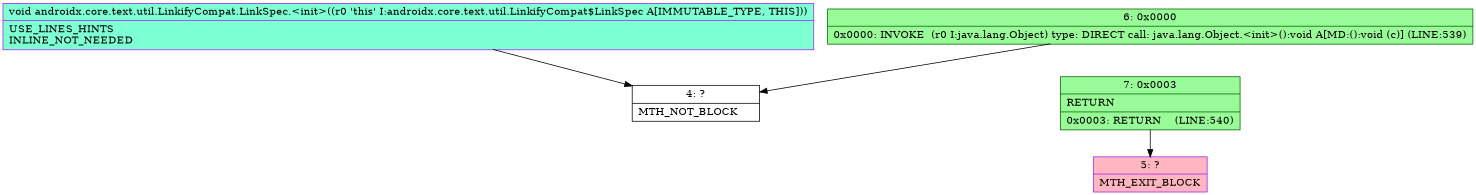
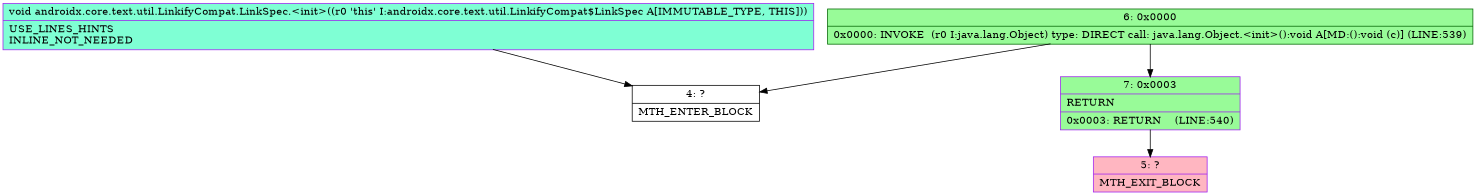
none -> (1150, 57)
(1150, 103) -> (1150, 103)
(688, 112) -> (696, 112)
